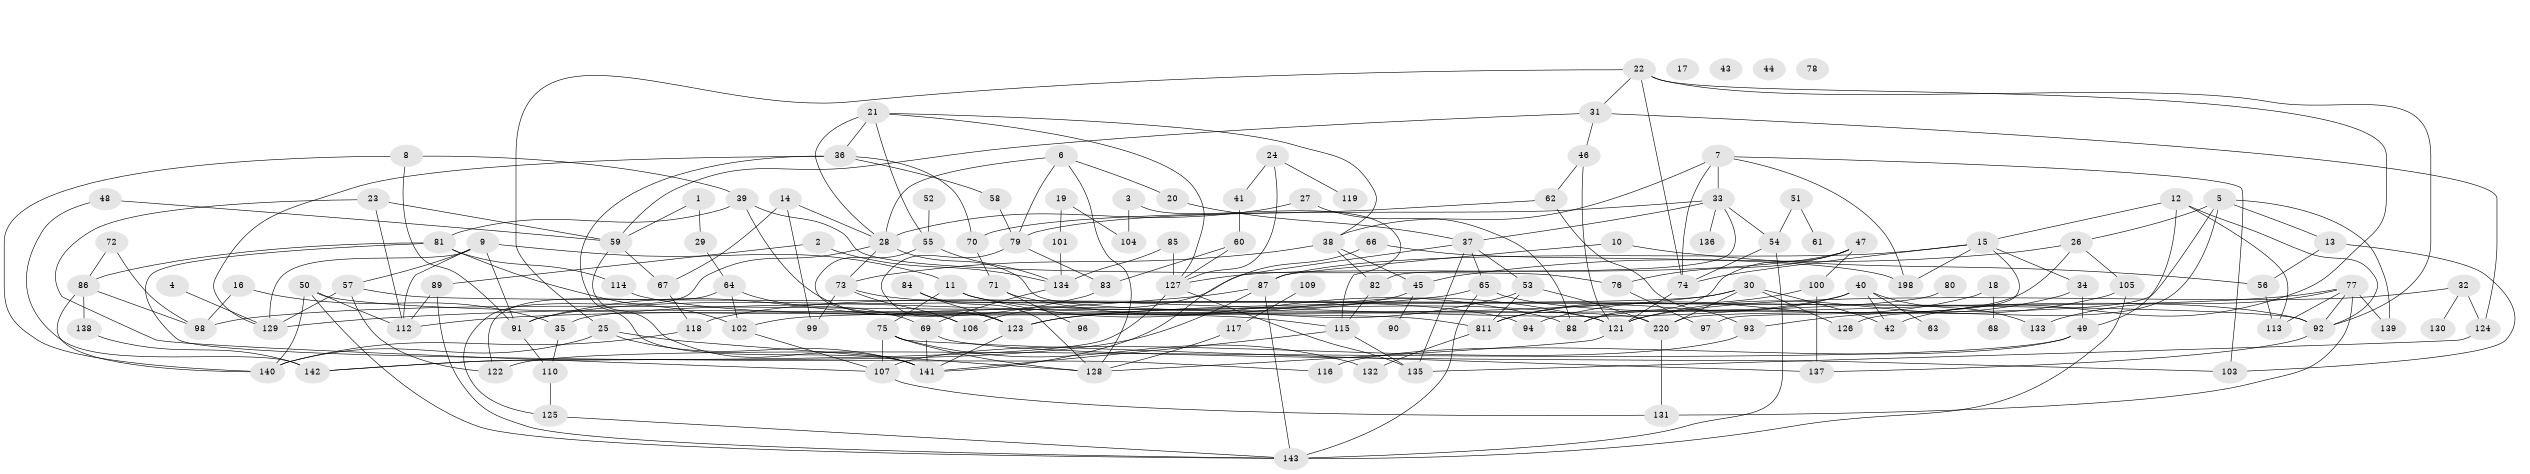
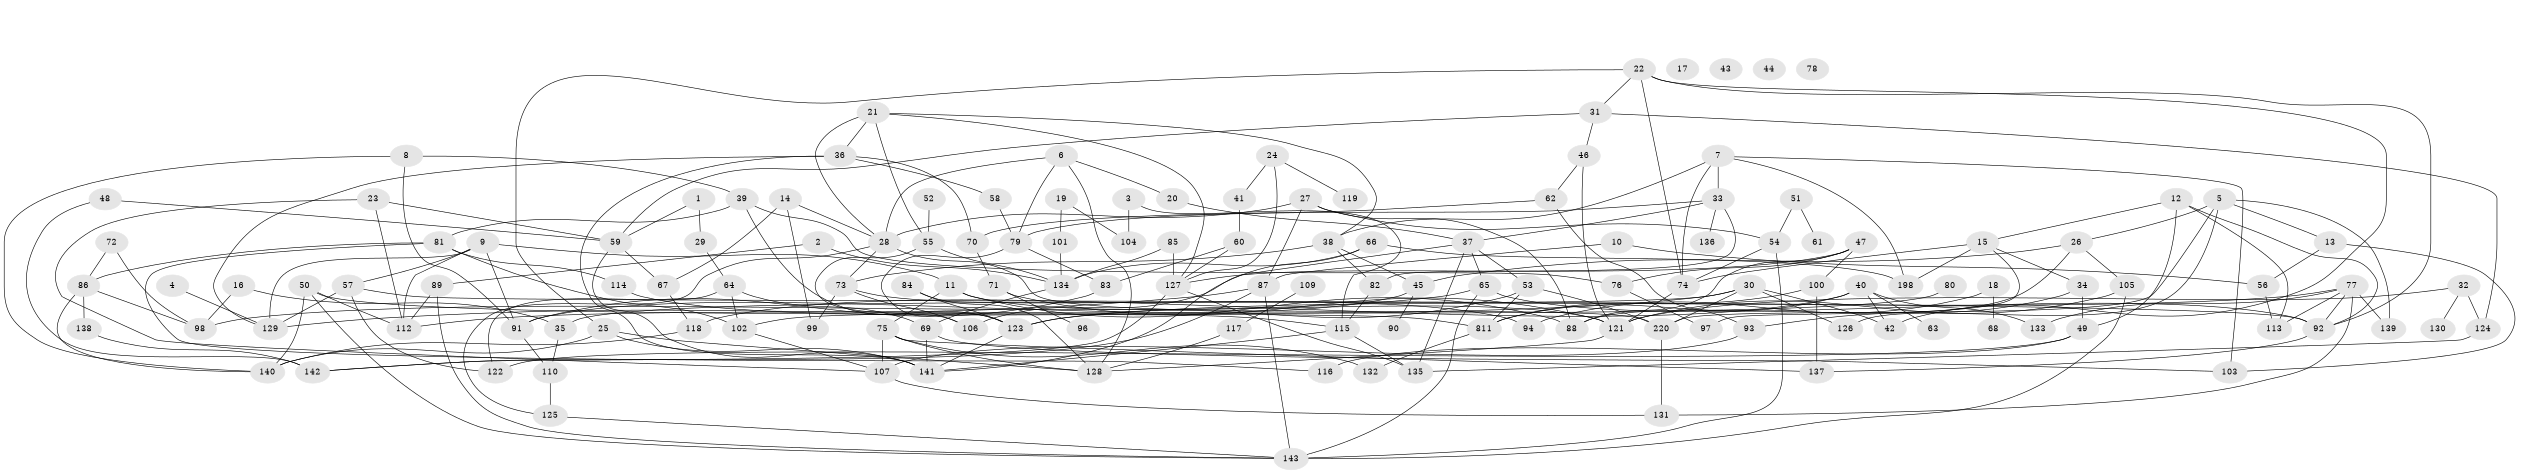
(1747, 221) -> (1538, 227)
(1759, 256) -> (1286, 243)
none -> (1217, 265)
